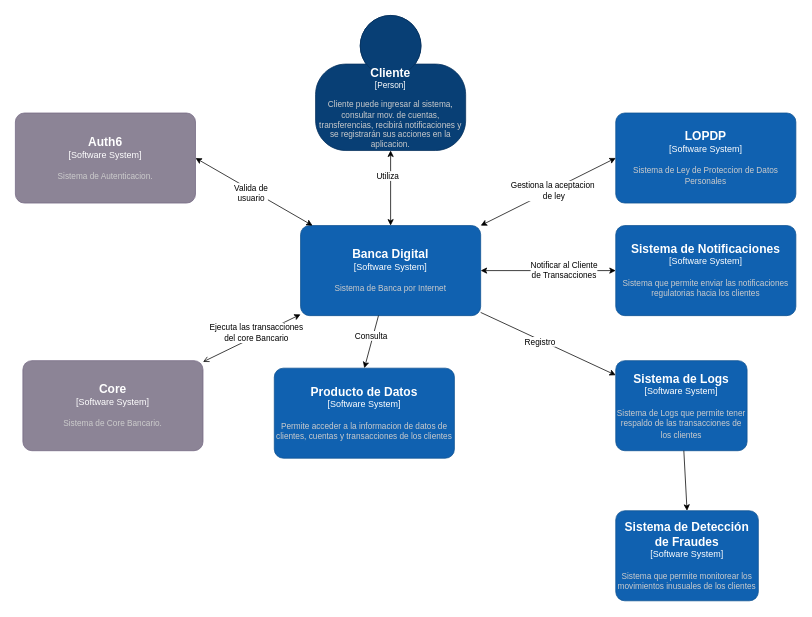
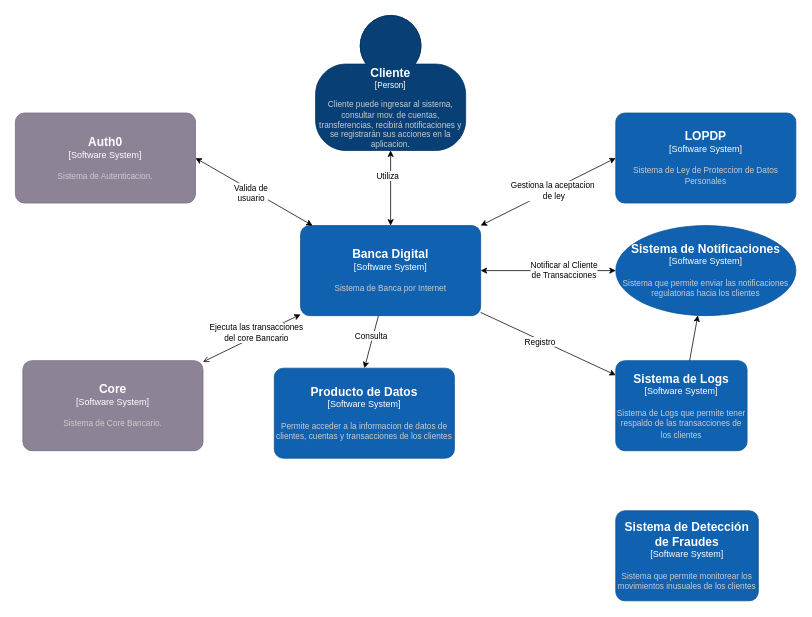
(105, 158) -> (105, 158)
(705, 270) -> (705, 270)
(685, 481) -> (693, 341)
